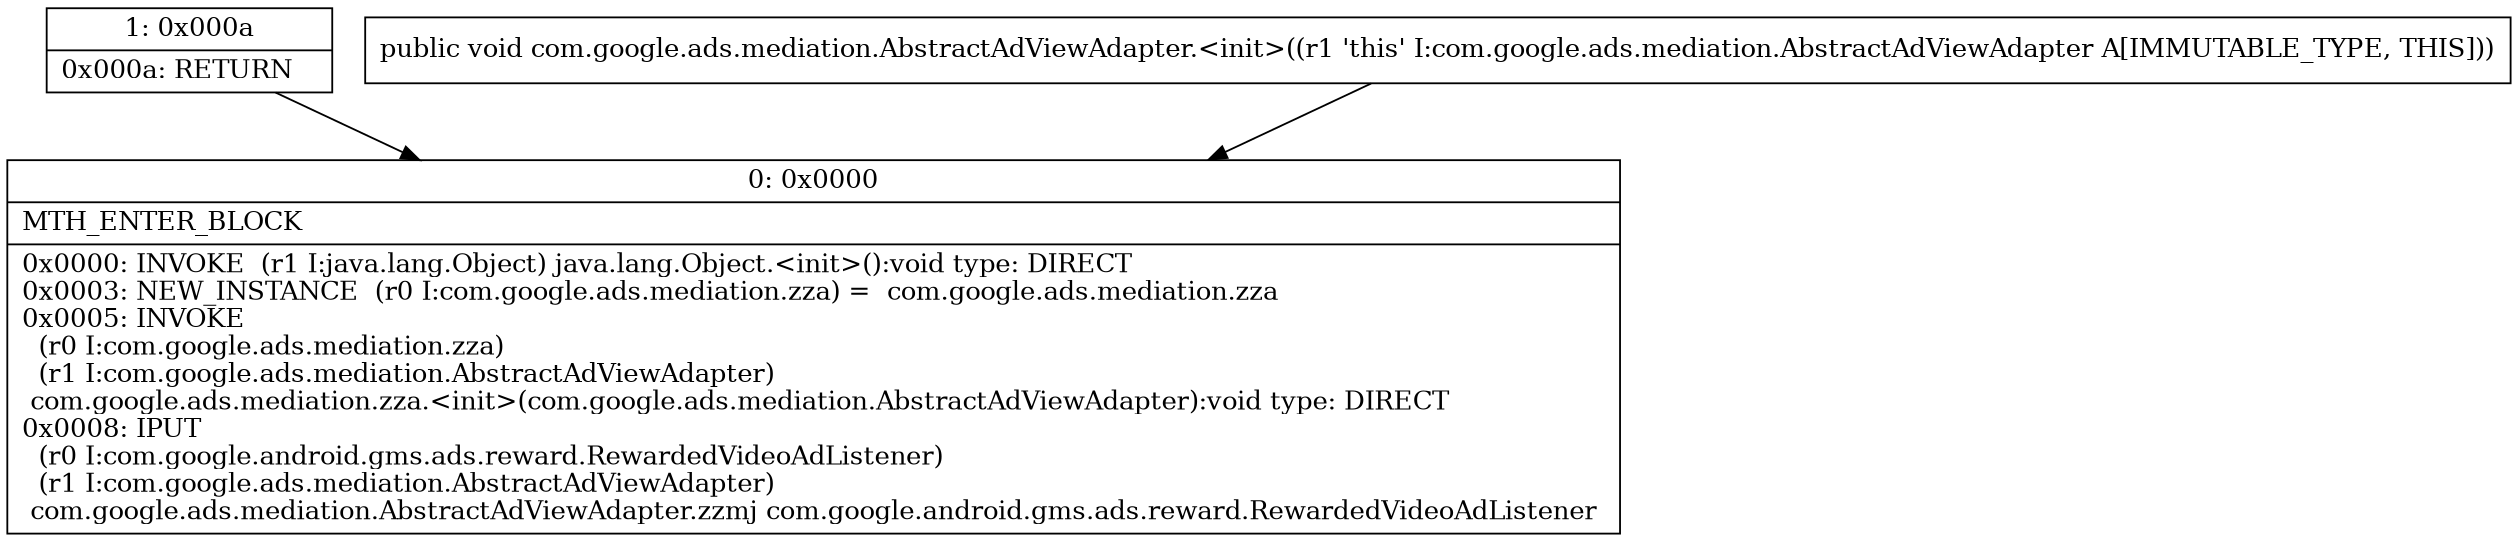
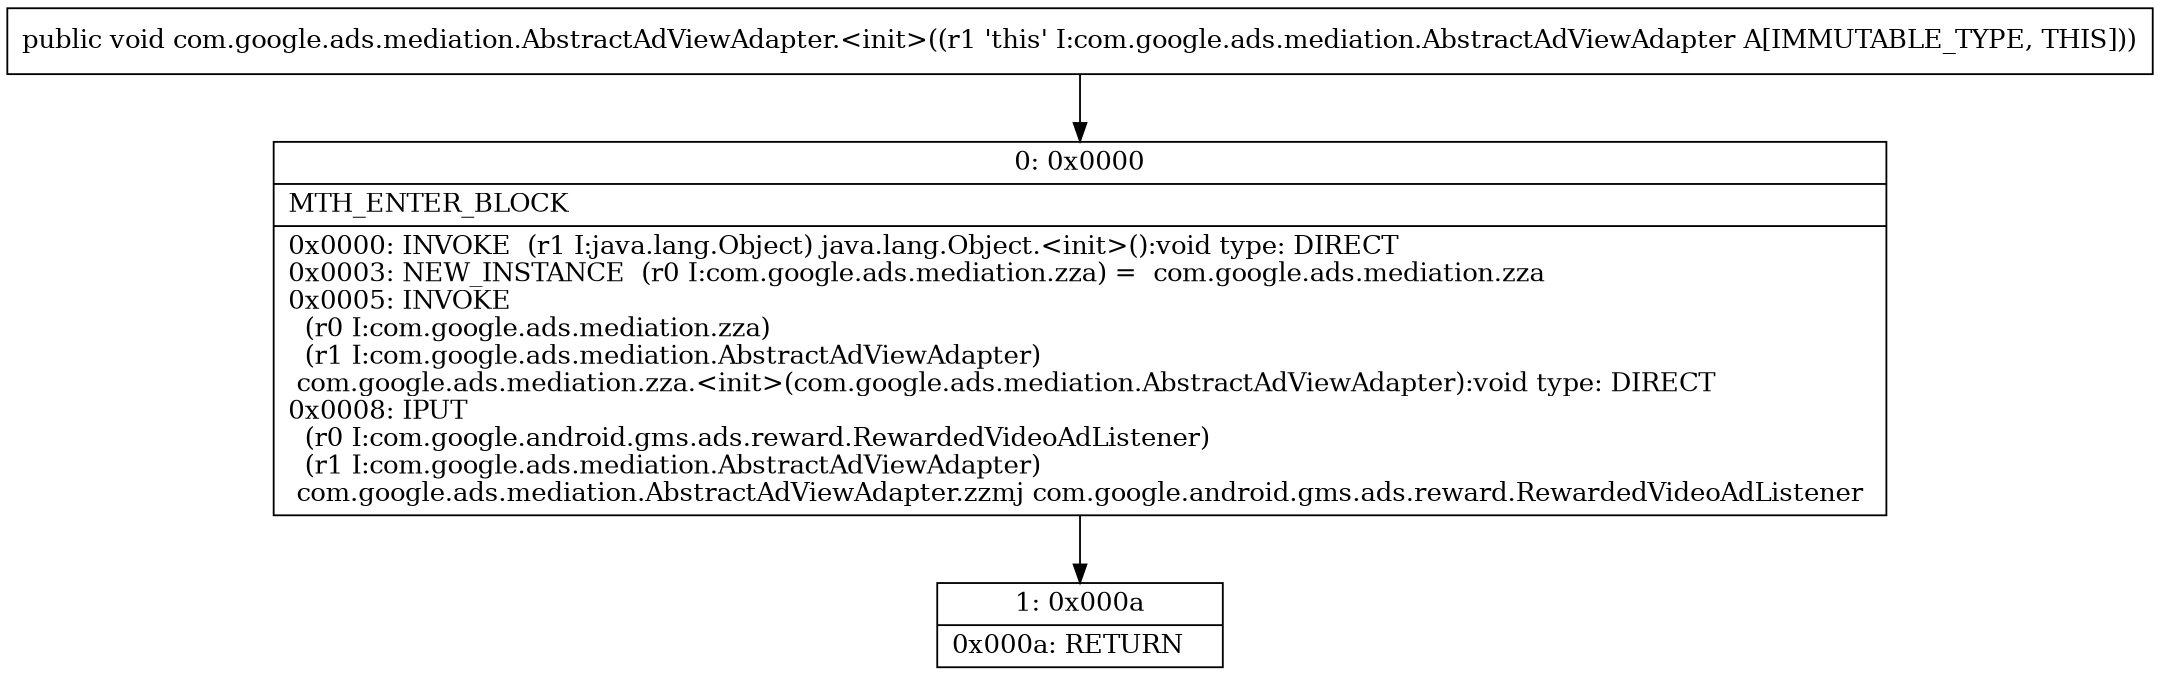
(339, 122) -> (1080, 540)
